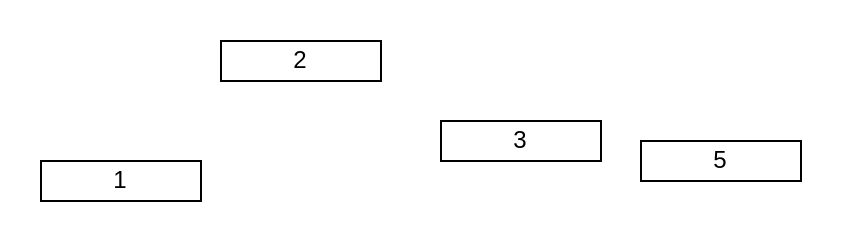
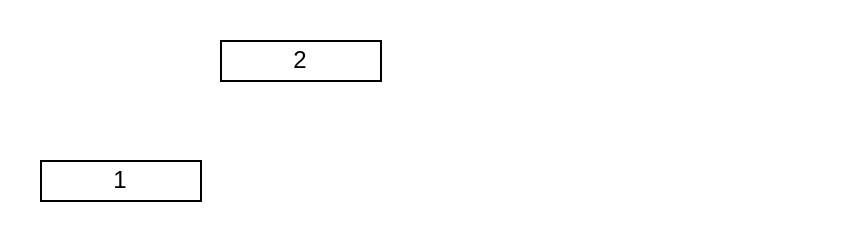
(521, 141) -> none
(721, 161) -> none
